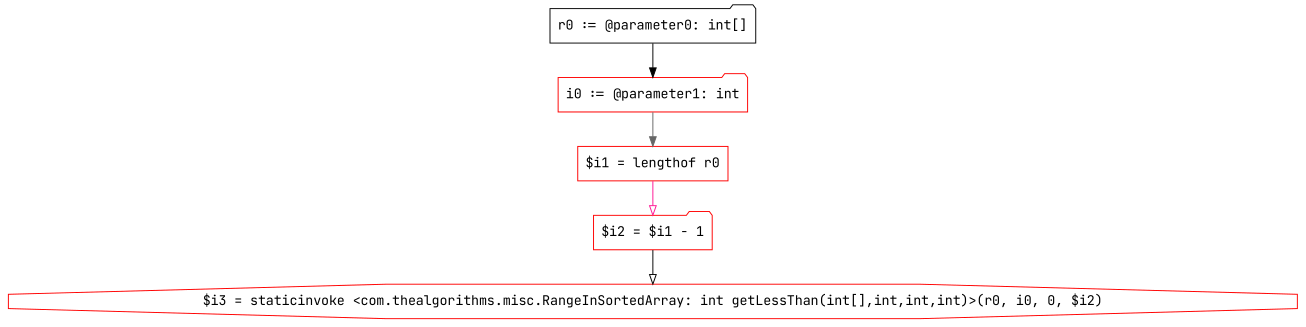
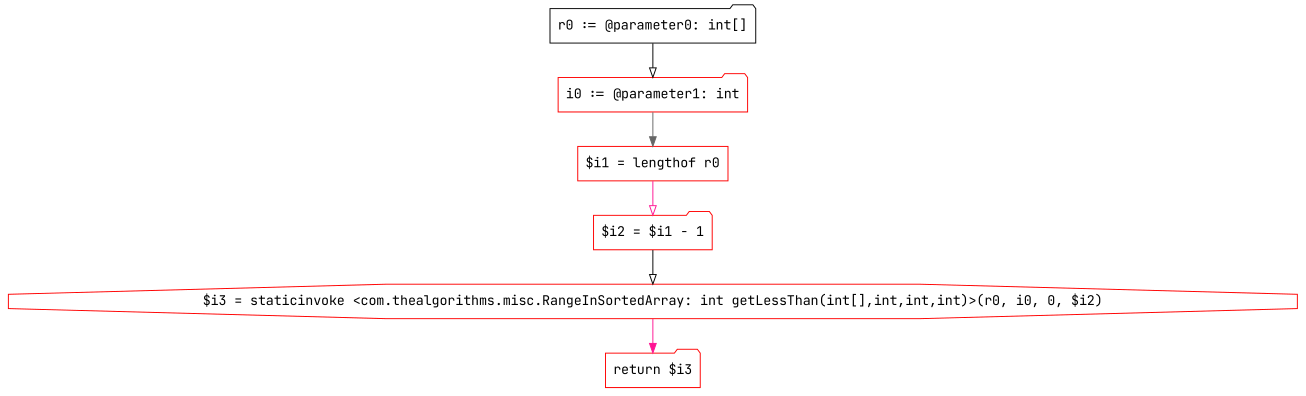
(653, 56) -> (653, 56)
none -> (653, 370)
